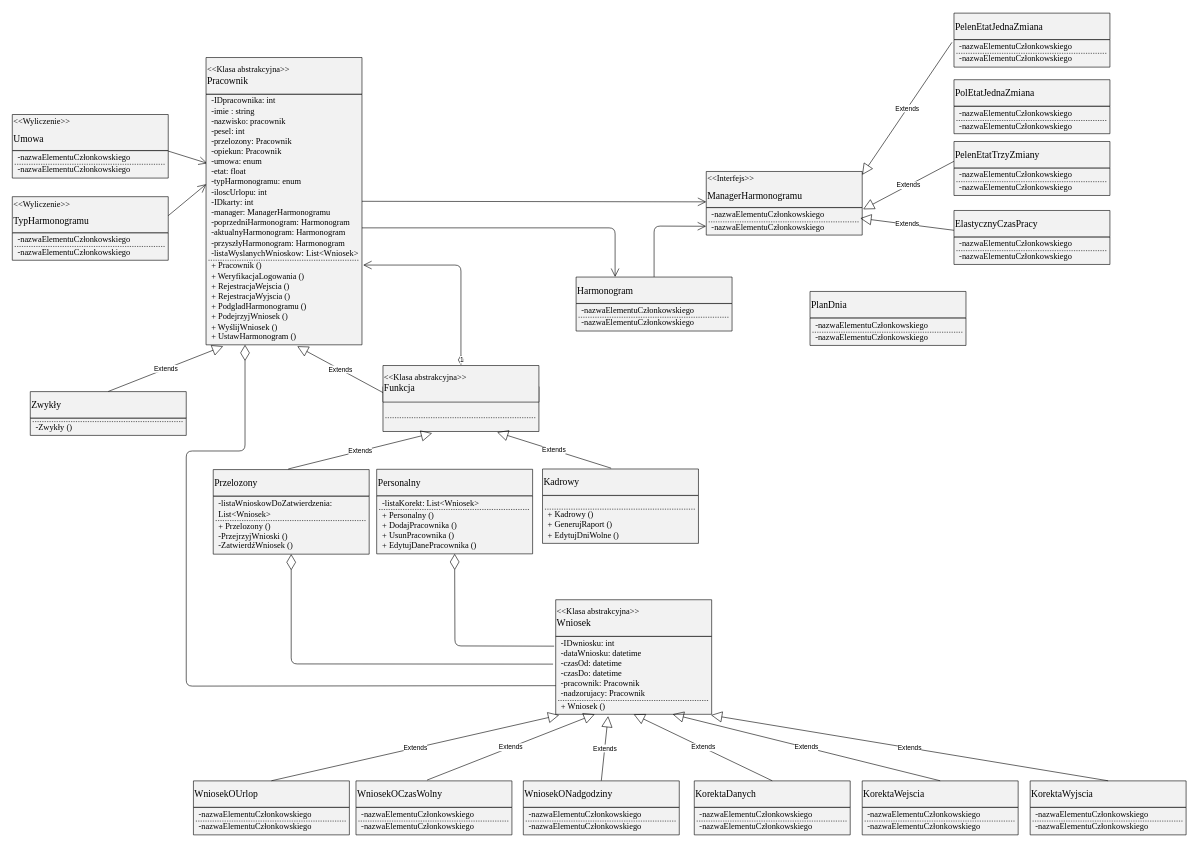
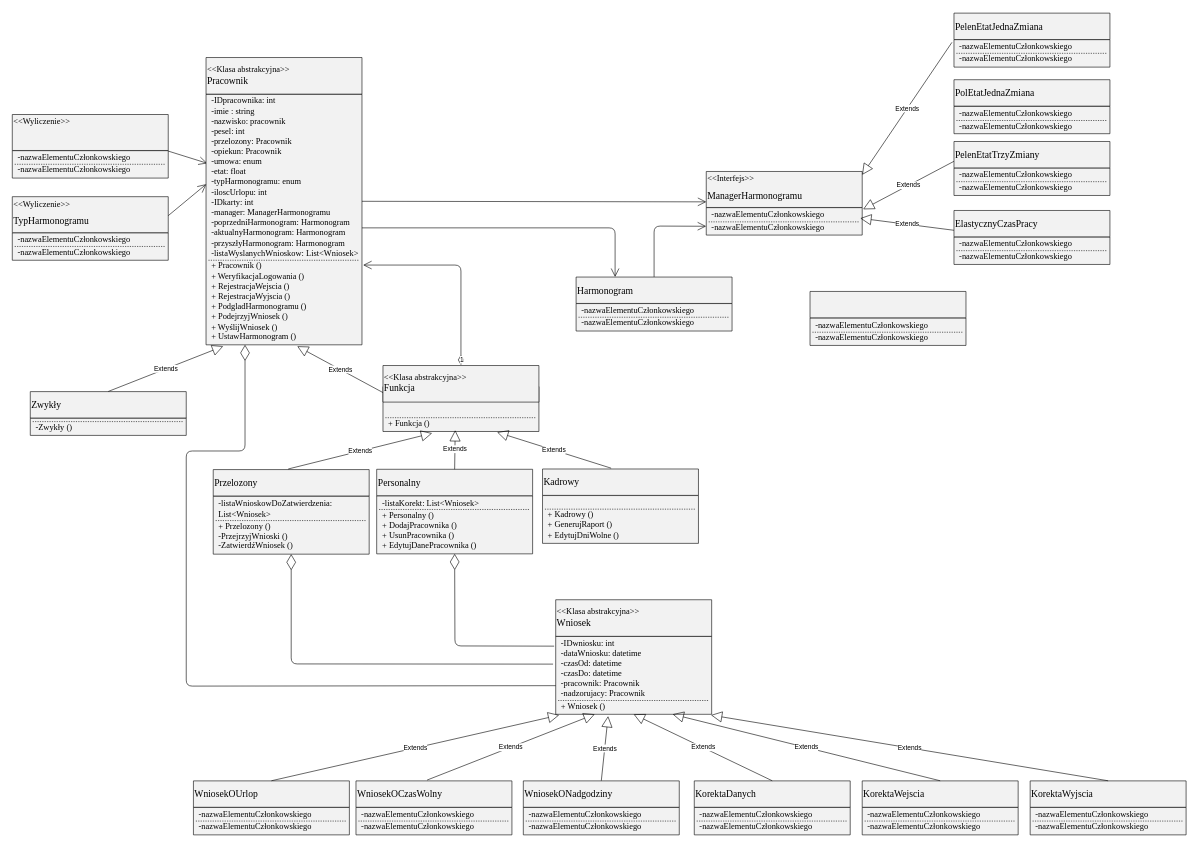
(90, 139) -> none
(888, 304) -> none
none -> (461, 424)
none -> (455, 455)
